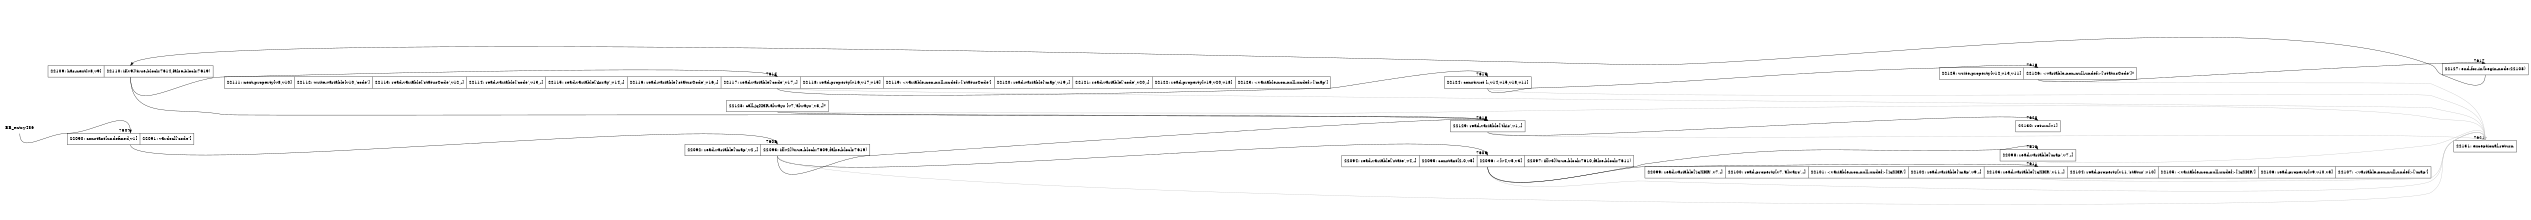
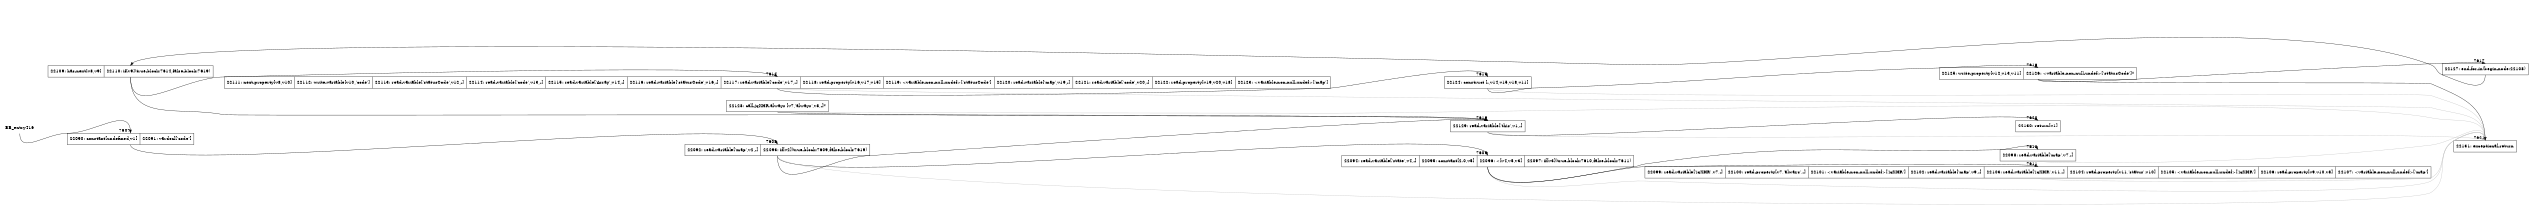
(2275, 83) -> (2275, 83)
(20, 128) -> (20, 128)
